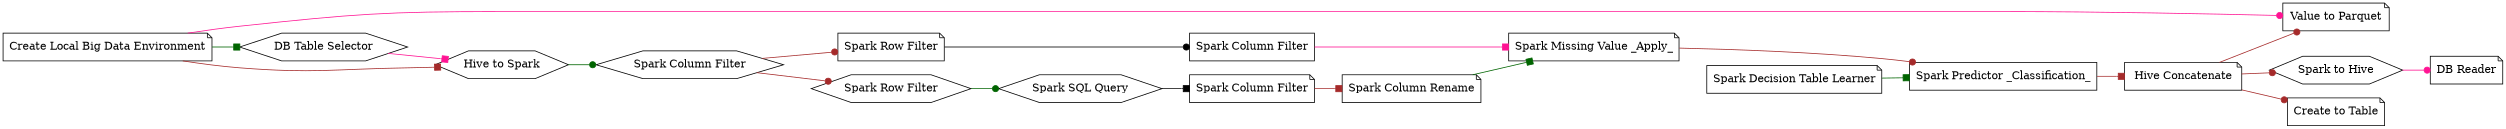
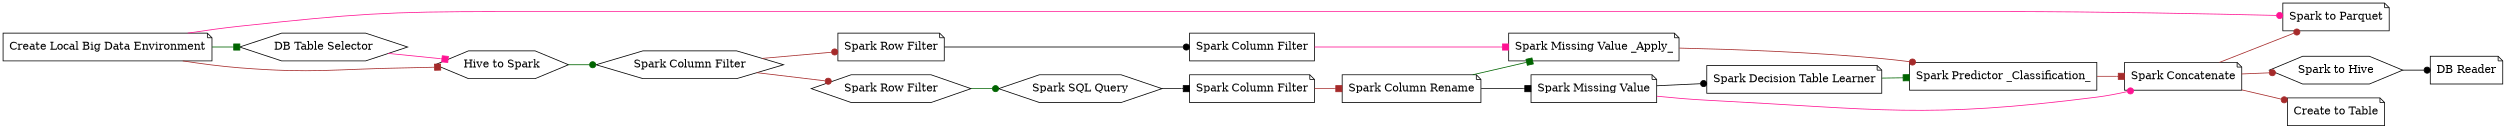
(2336, 17) -> (2336, 17)
(2413, 70) -> (2413, 70)
(2183, 76) -> (2183, 76)
none -> (1594, 89)
